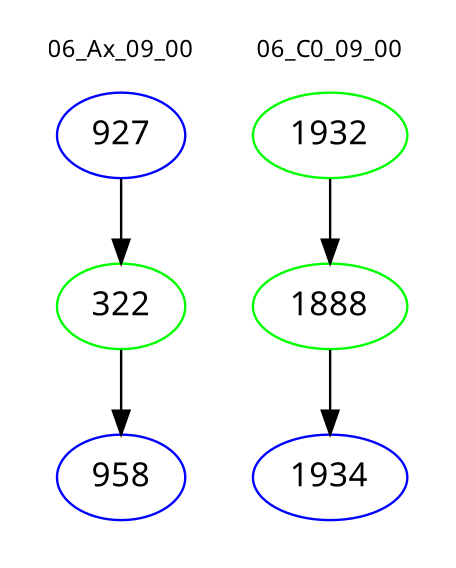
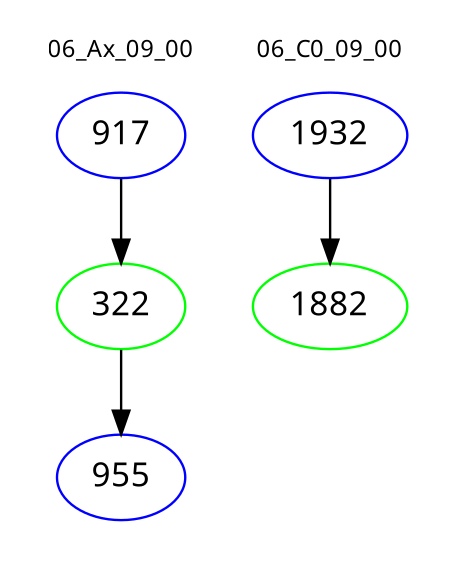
(121, 135) -> (121, 135)
(330, 135) -> (330, 135)
(330, 306) -> (330, 306)
(121, 477) -> (121, 477)
(330, 477) -> none
